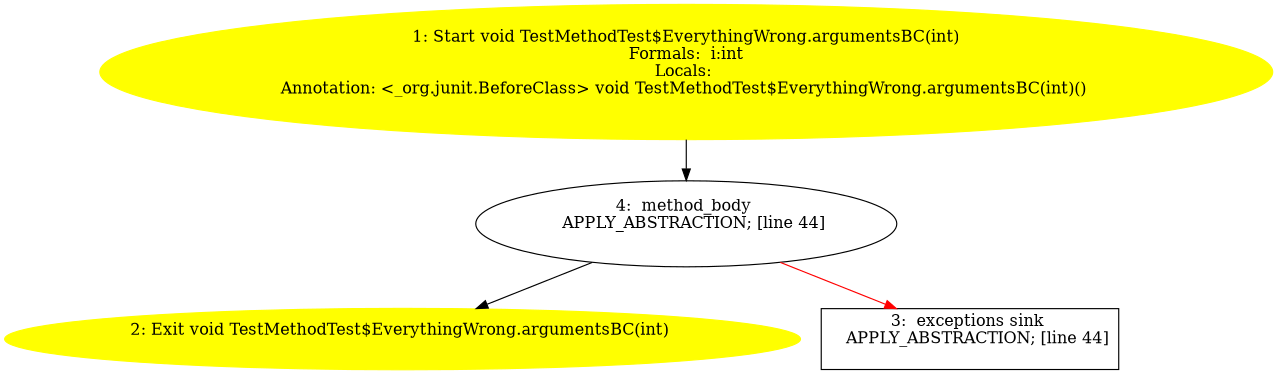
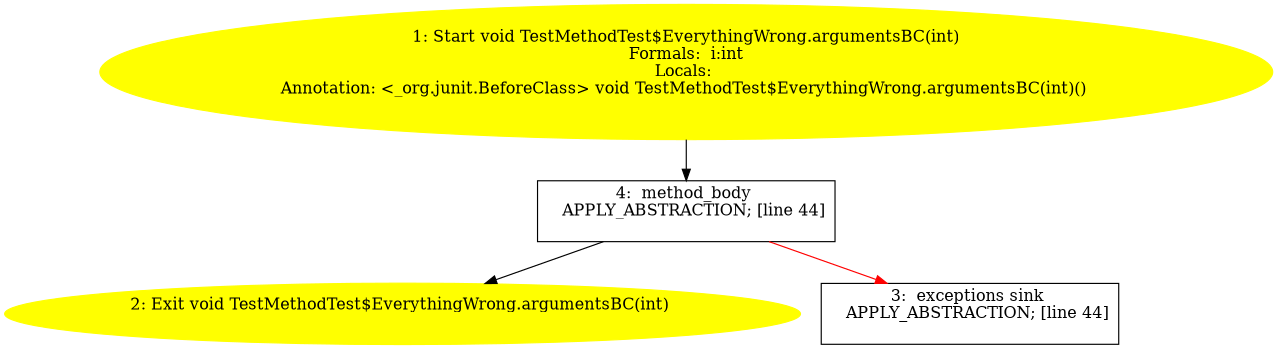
(686, 224) -> (686, 211)
